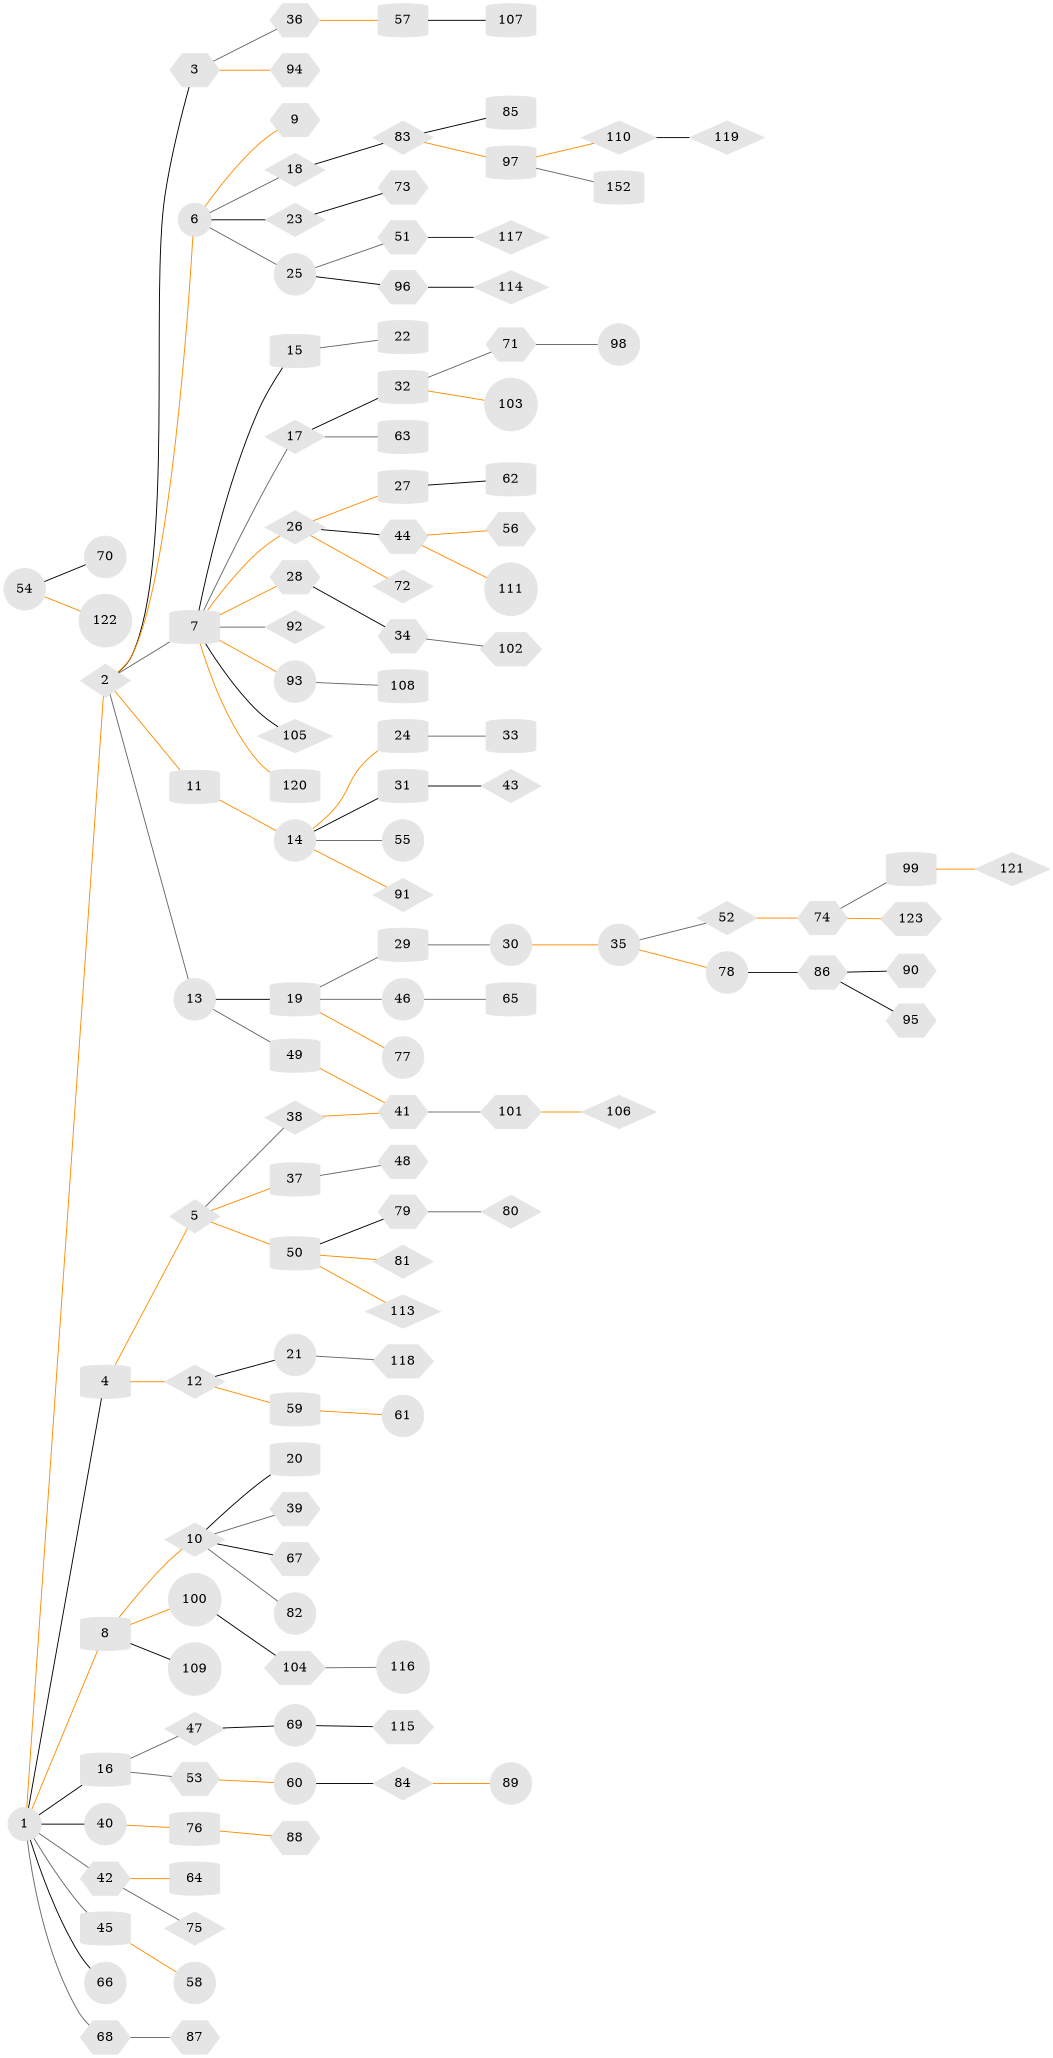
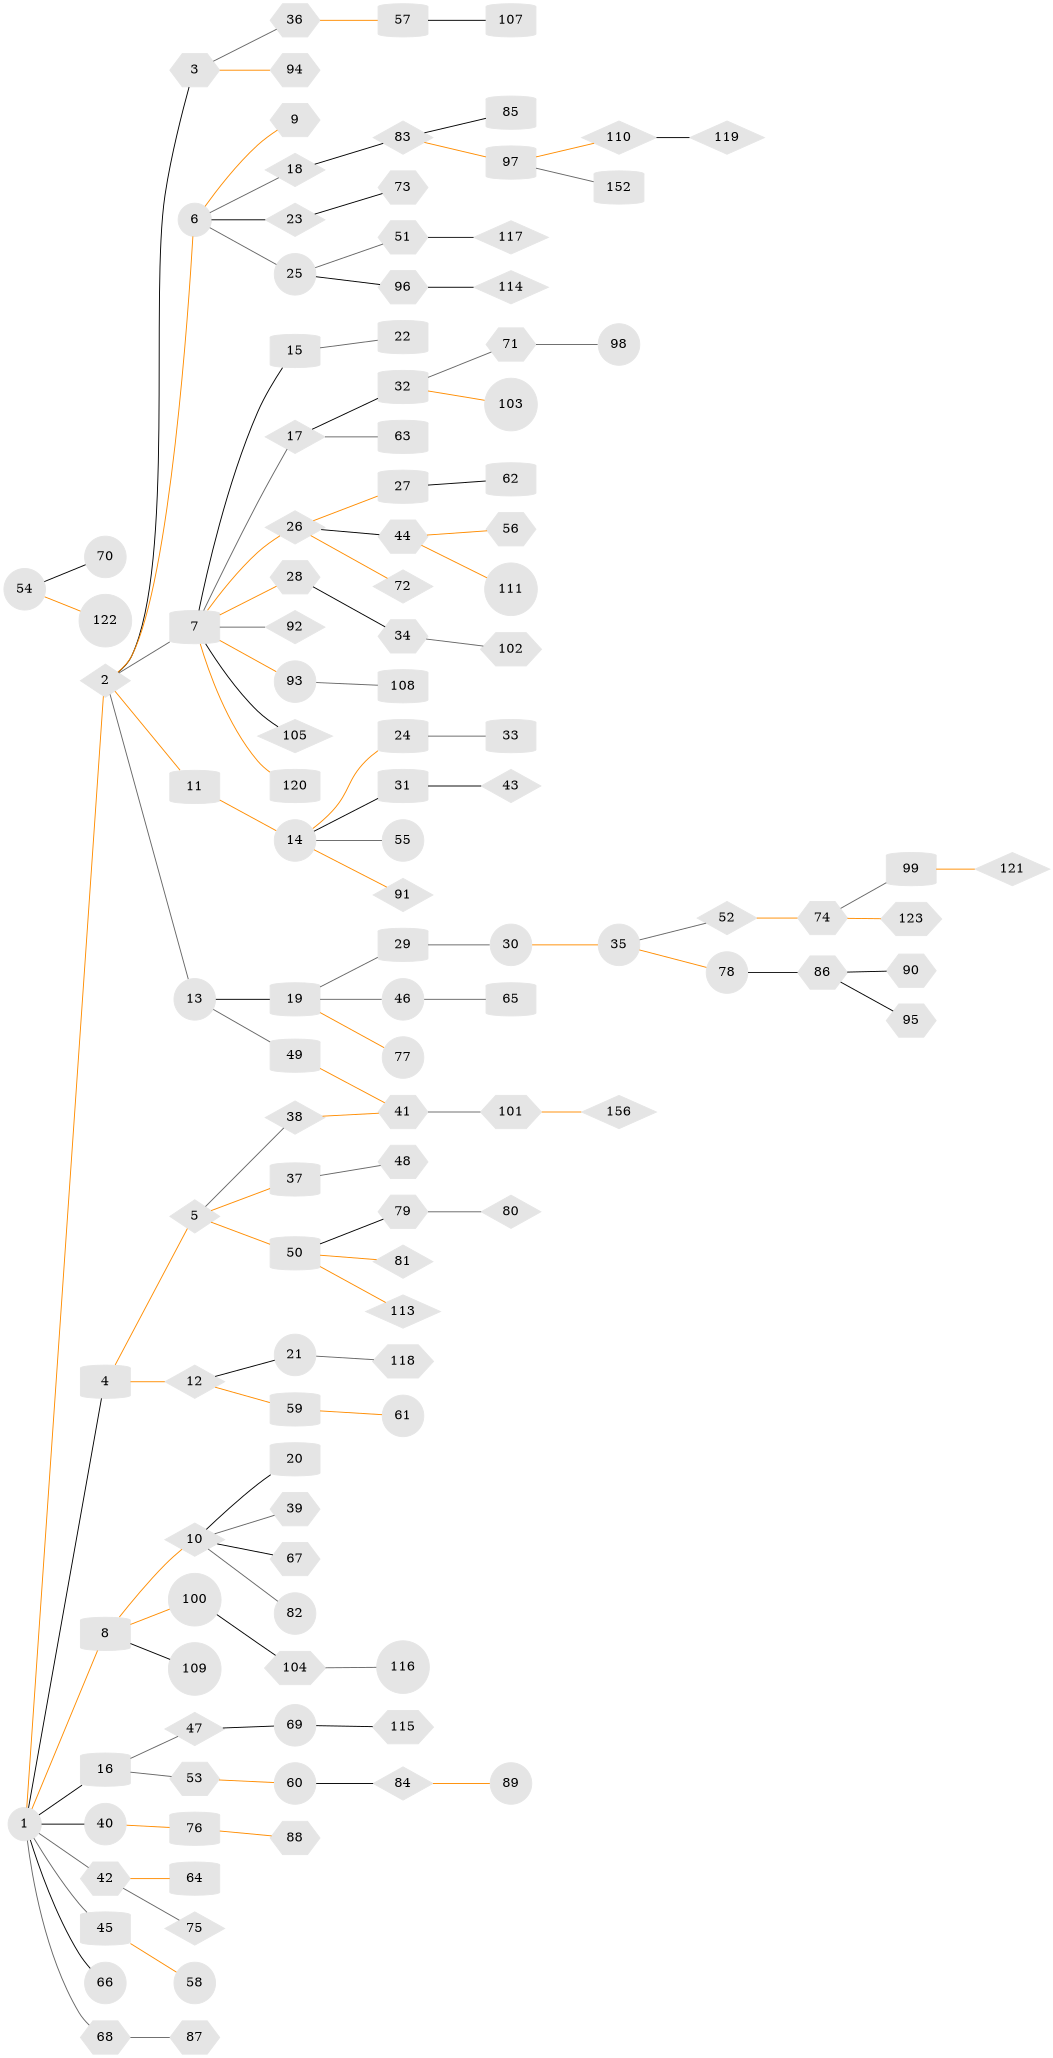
(619, 1112) -> (619, 1112)
